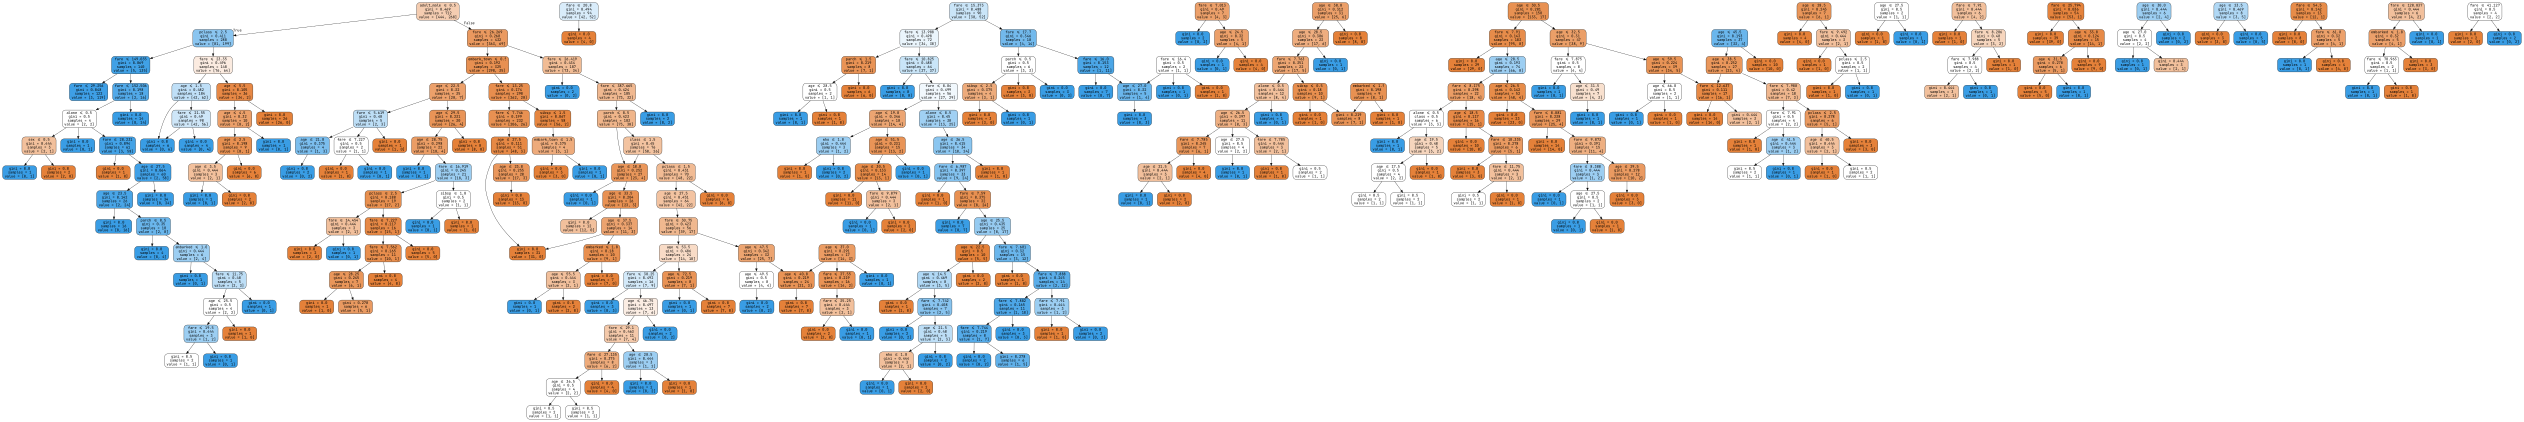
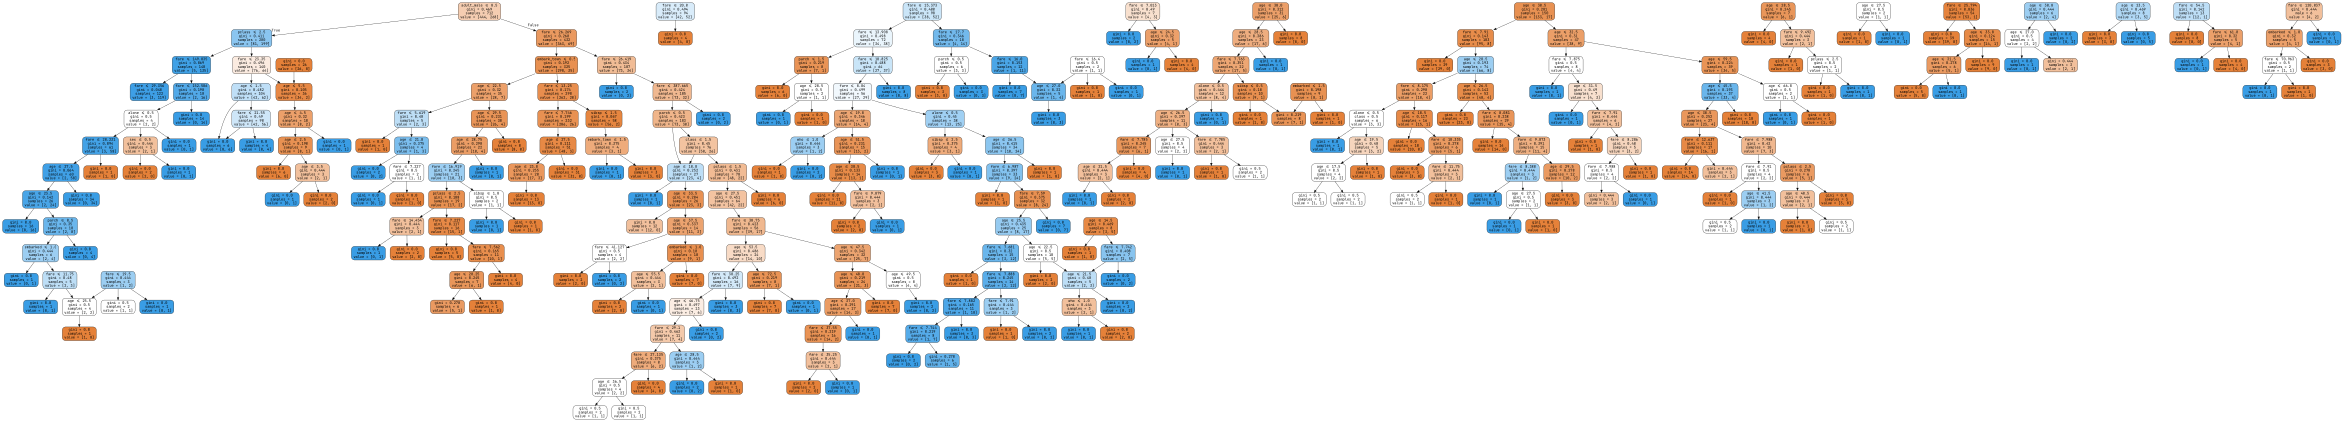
(1212, 11) -> (1143, 11)
(2309, 11) -> (2192, 11)
(2406, 11) -> (2304, 11)
(919, 65) -> (873, 65)
(1000, 78) -> (945, 131)
(1688, 78) -> (1720, 77)
none -> (1594, 104)
(255, 106) -> (294, 76)
(362, 131) -> (409, 158)
(630, 173) -> (685, 173)
(575, 242) -> (648, 241)
(973, 253) -> (1041, 253)
(818, 266) -> (848, 292)
(955, 266) -> (1059, 266)
(934, 280) -> (1101, 226)
(211, 319) -> (100, 293)
